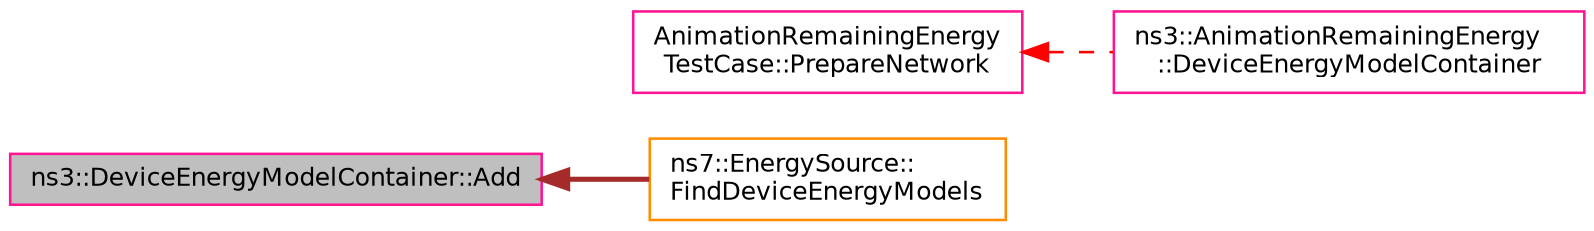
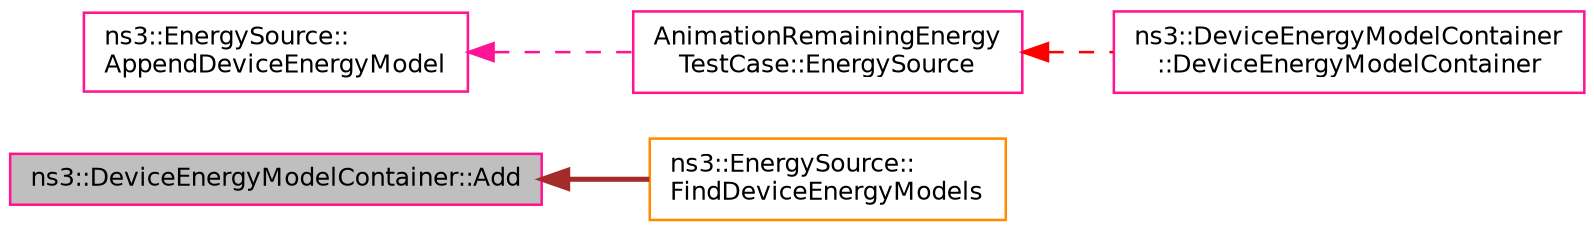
none -> (276, 52)
(828, 52) -> (828, 52)
(1349, 52) -> (1349, 52)
(828, 179) -> (828, 179)
